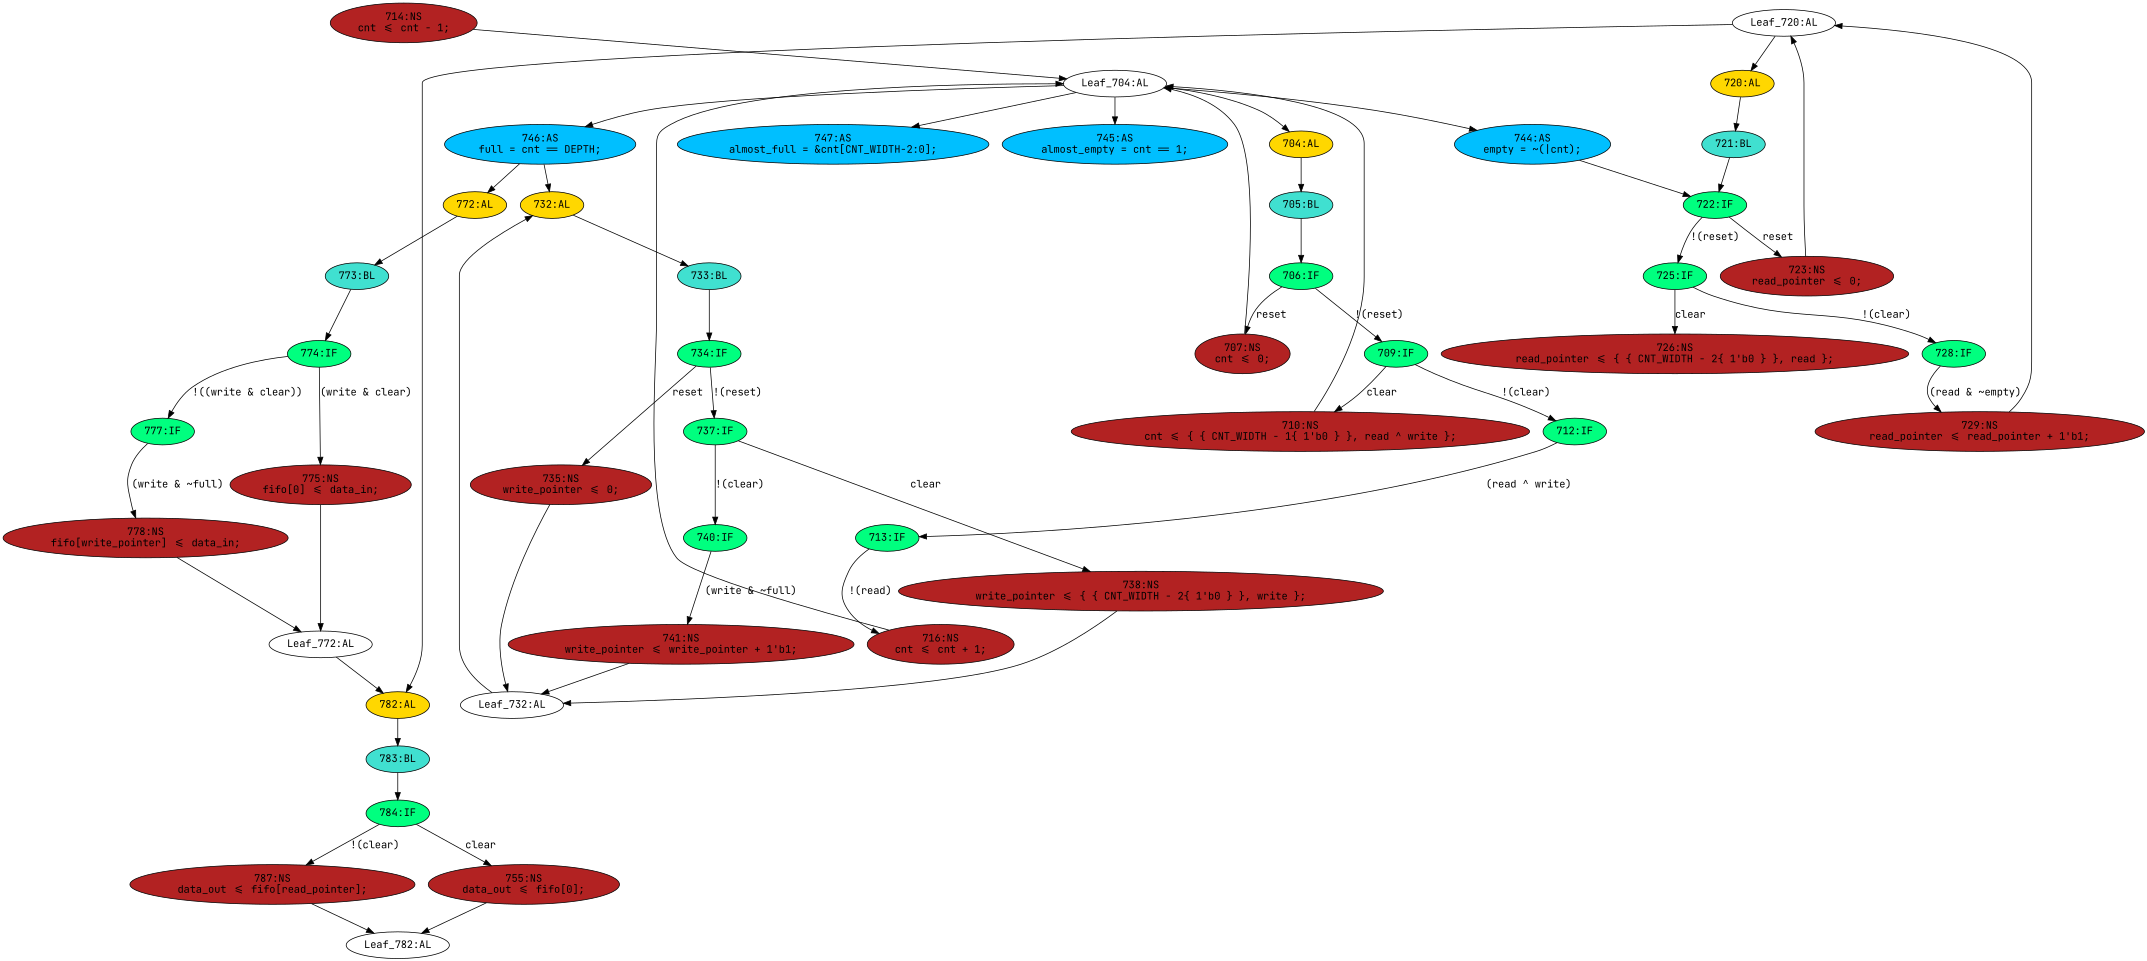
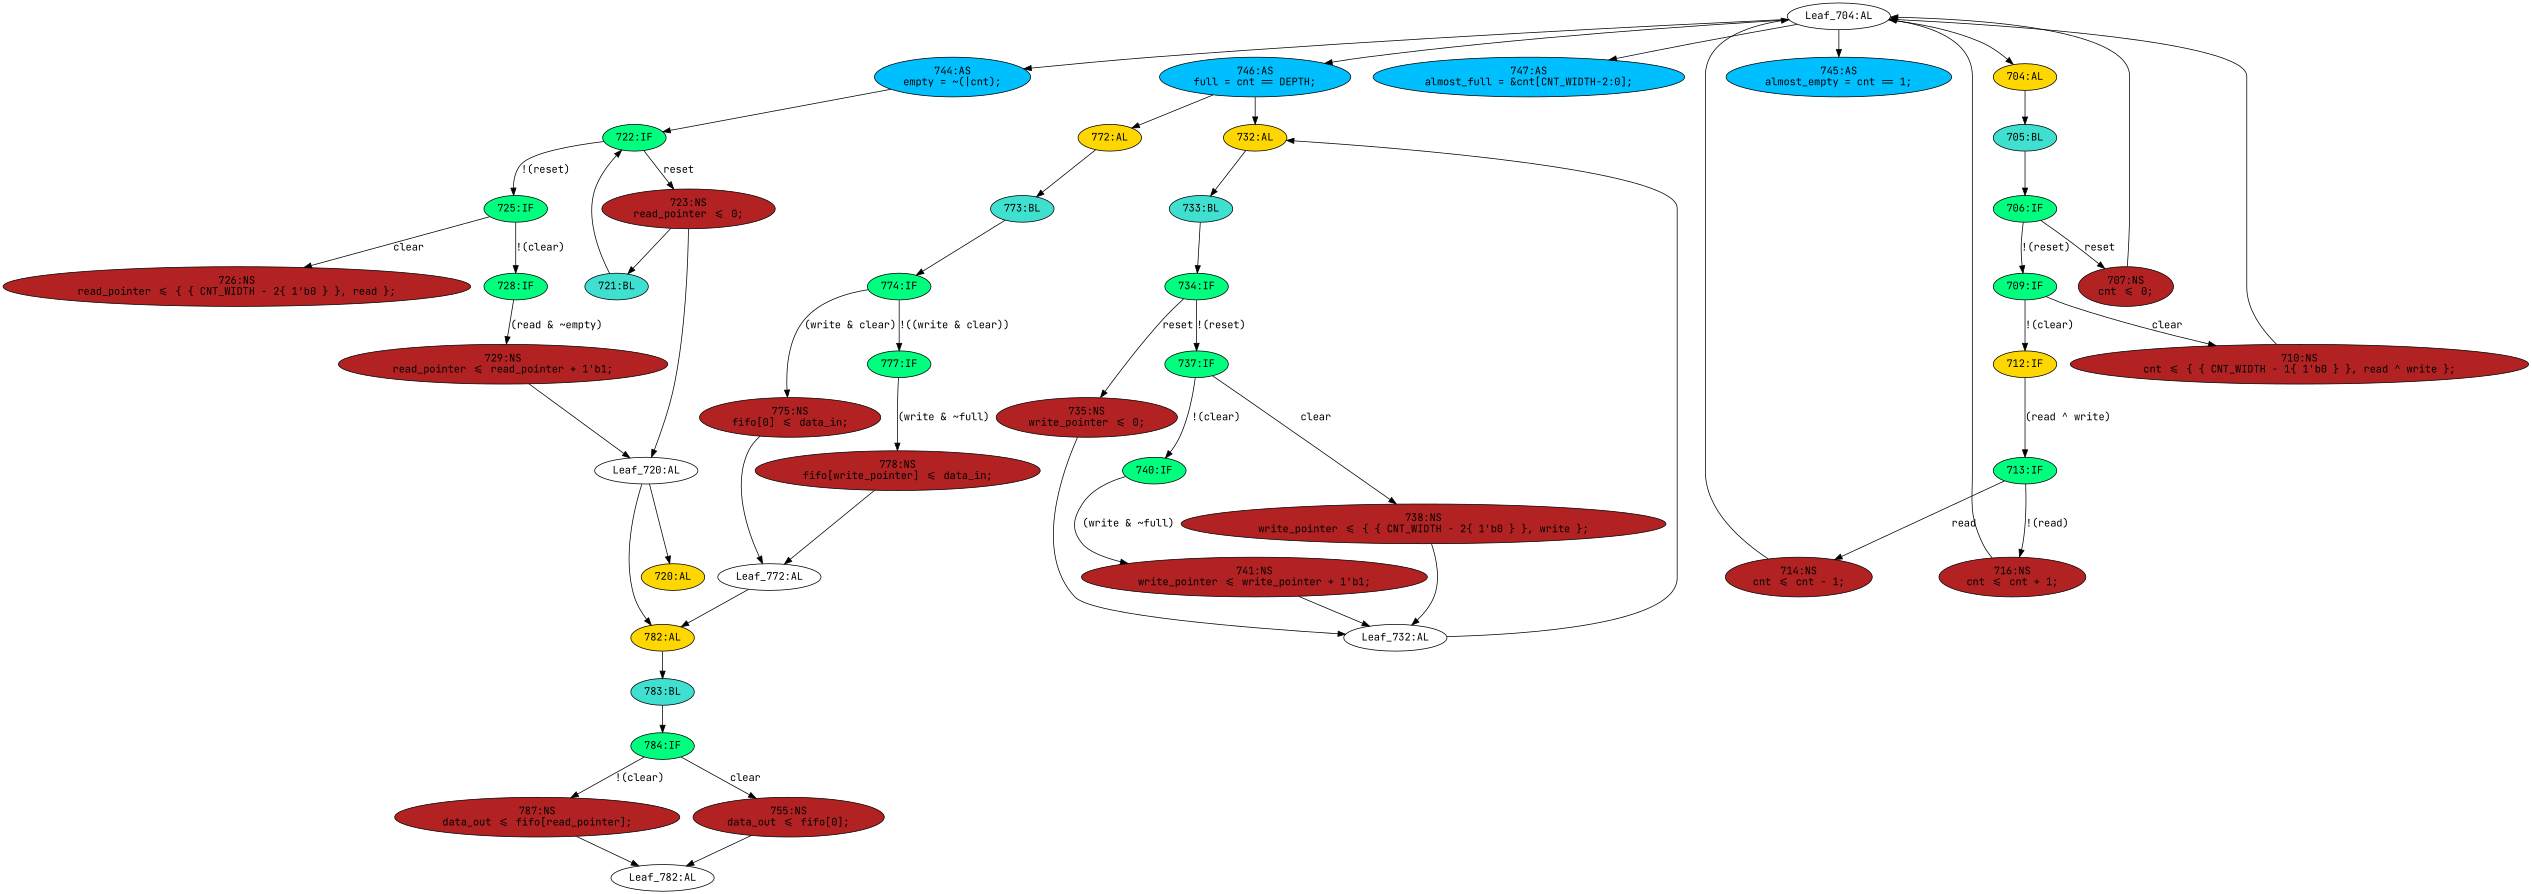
(1739, 110) -> (652, 248)
(1575, 432) -> (2025, 364)
none -> (1923, 519)
